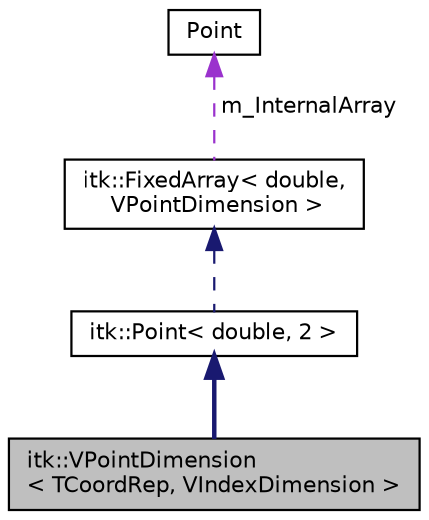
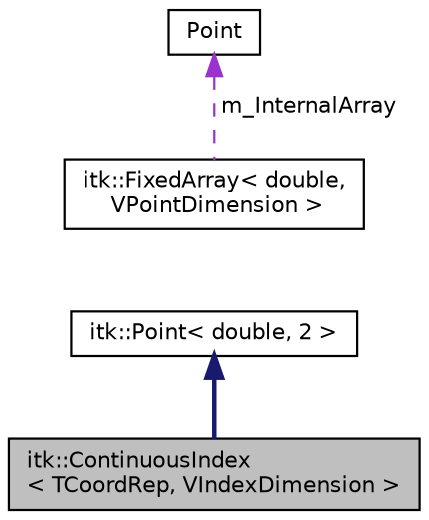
(214, 281) -> none
(214, 474) -> (214, 474)
